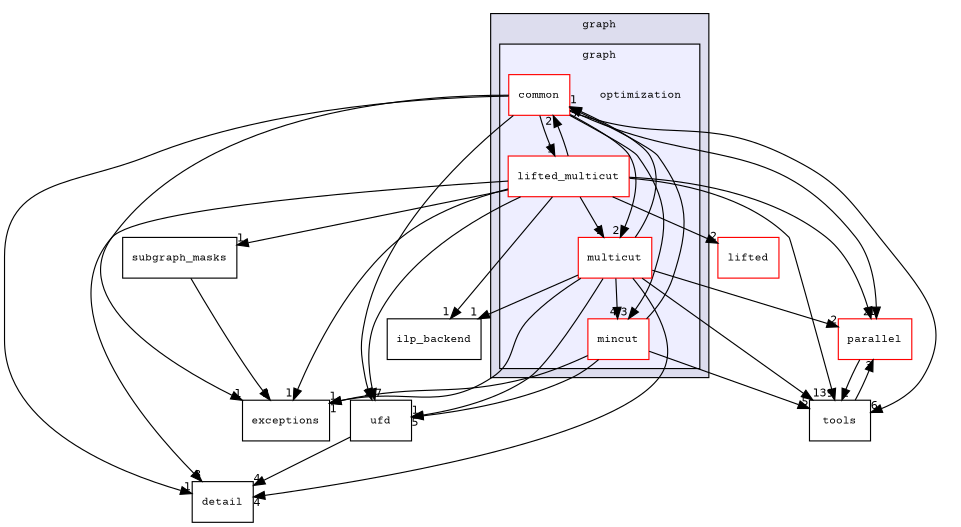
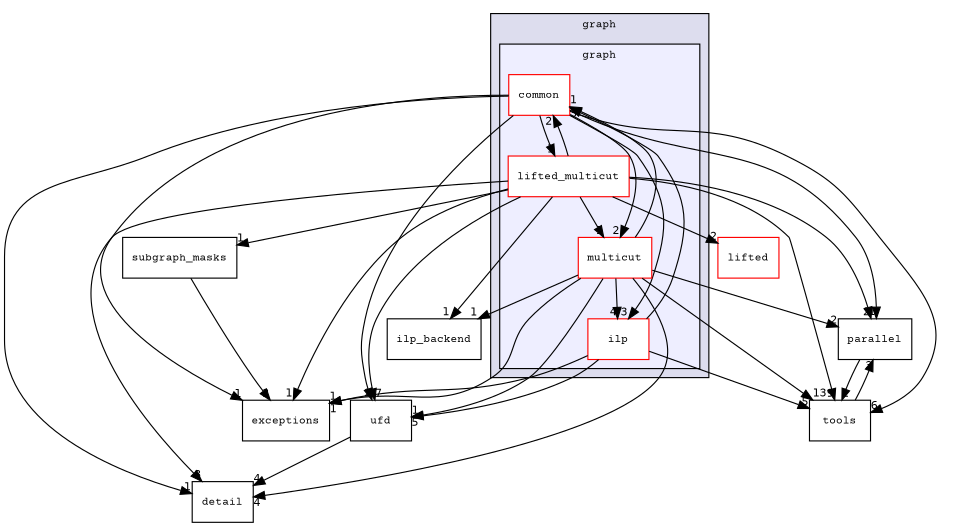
(641, 95) -> none
(618, 339) -> (618, 339)
(875, 339) -> (875, 339)
